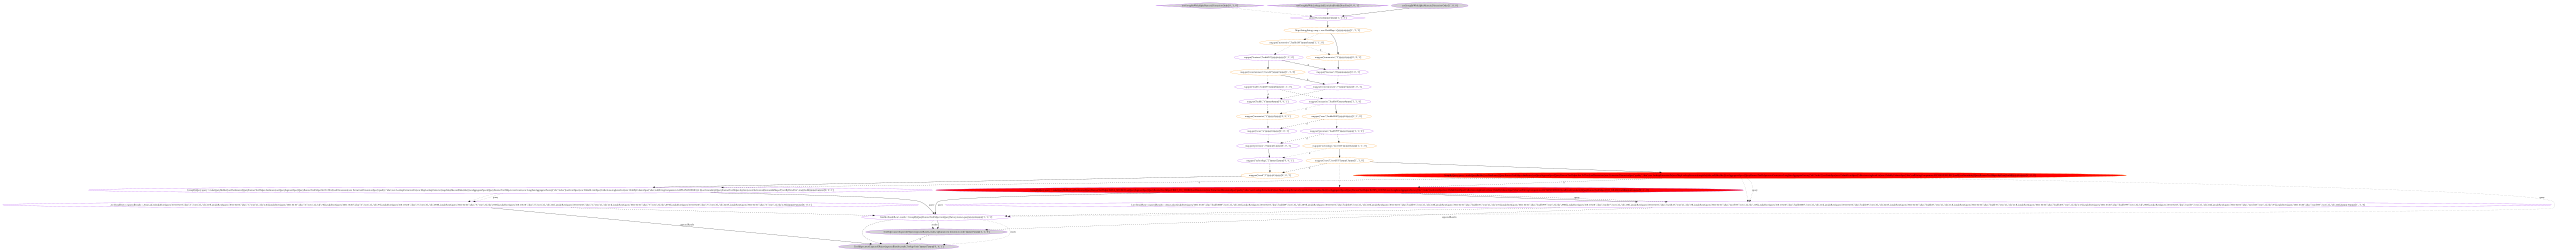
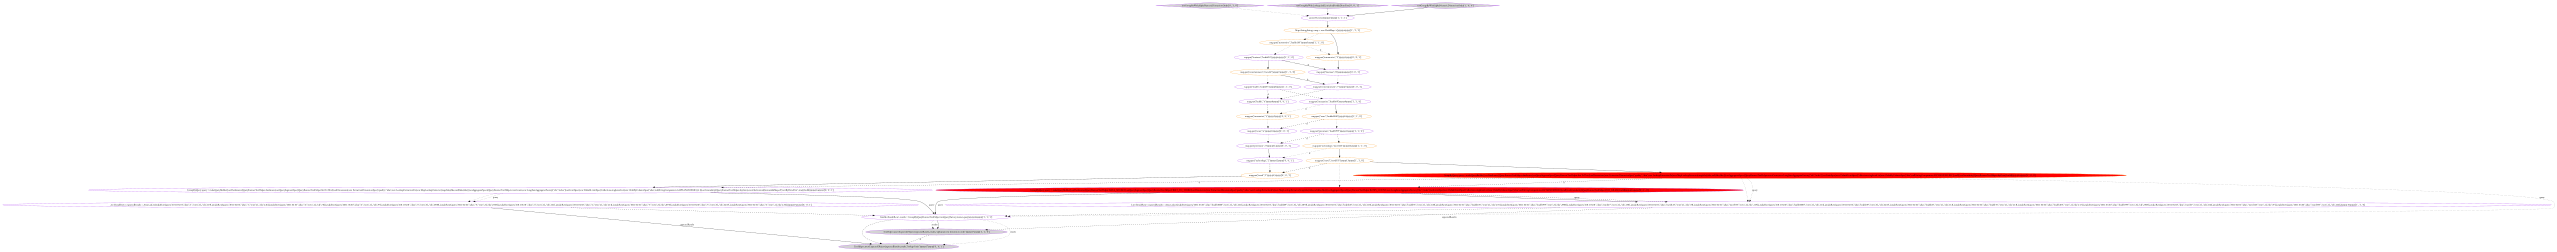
(1430, 6) -> (1445, 6)
(1328, 18) -> (1328, 18)
